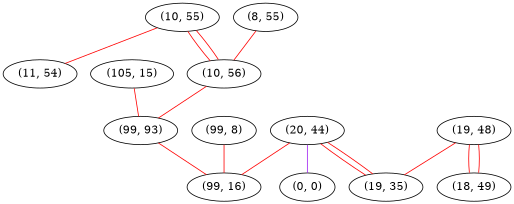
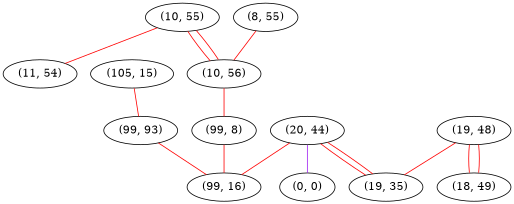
(182, 102) -> (224, 102)
